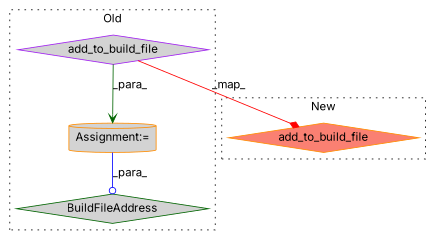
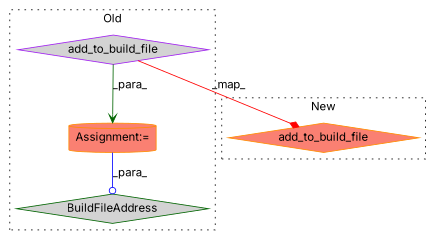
(113, 138) -> (113, 138)
